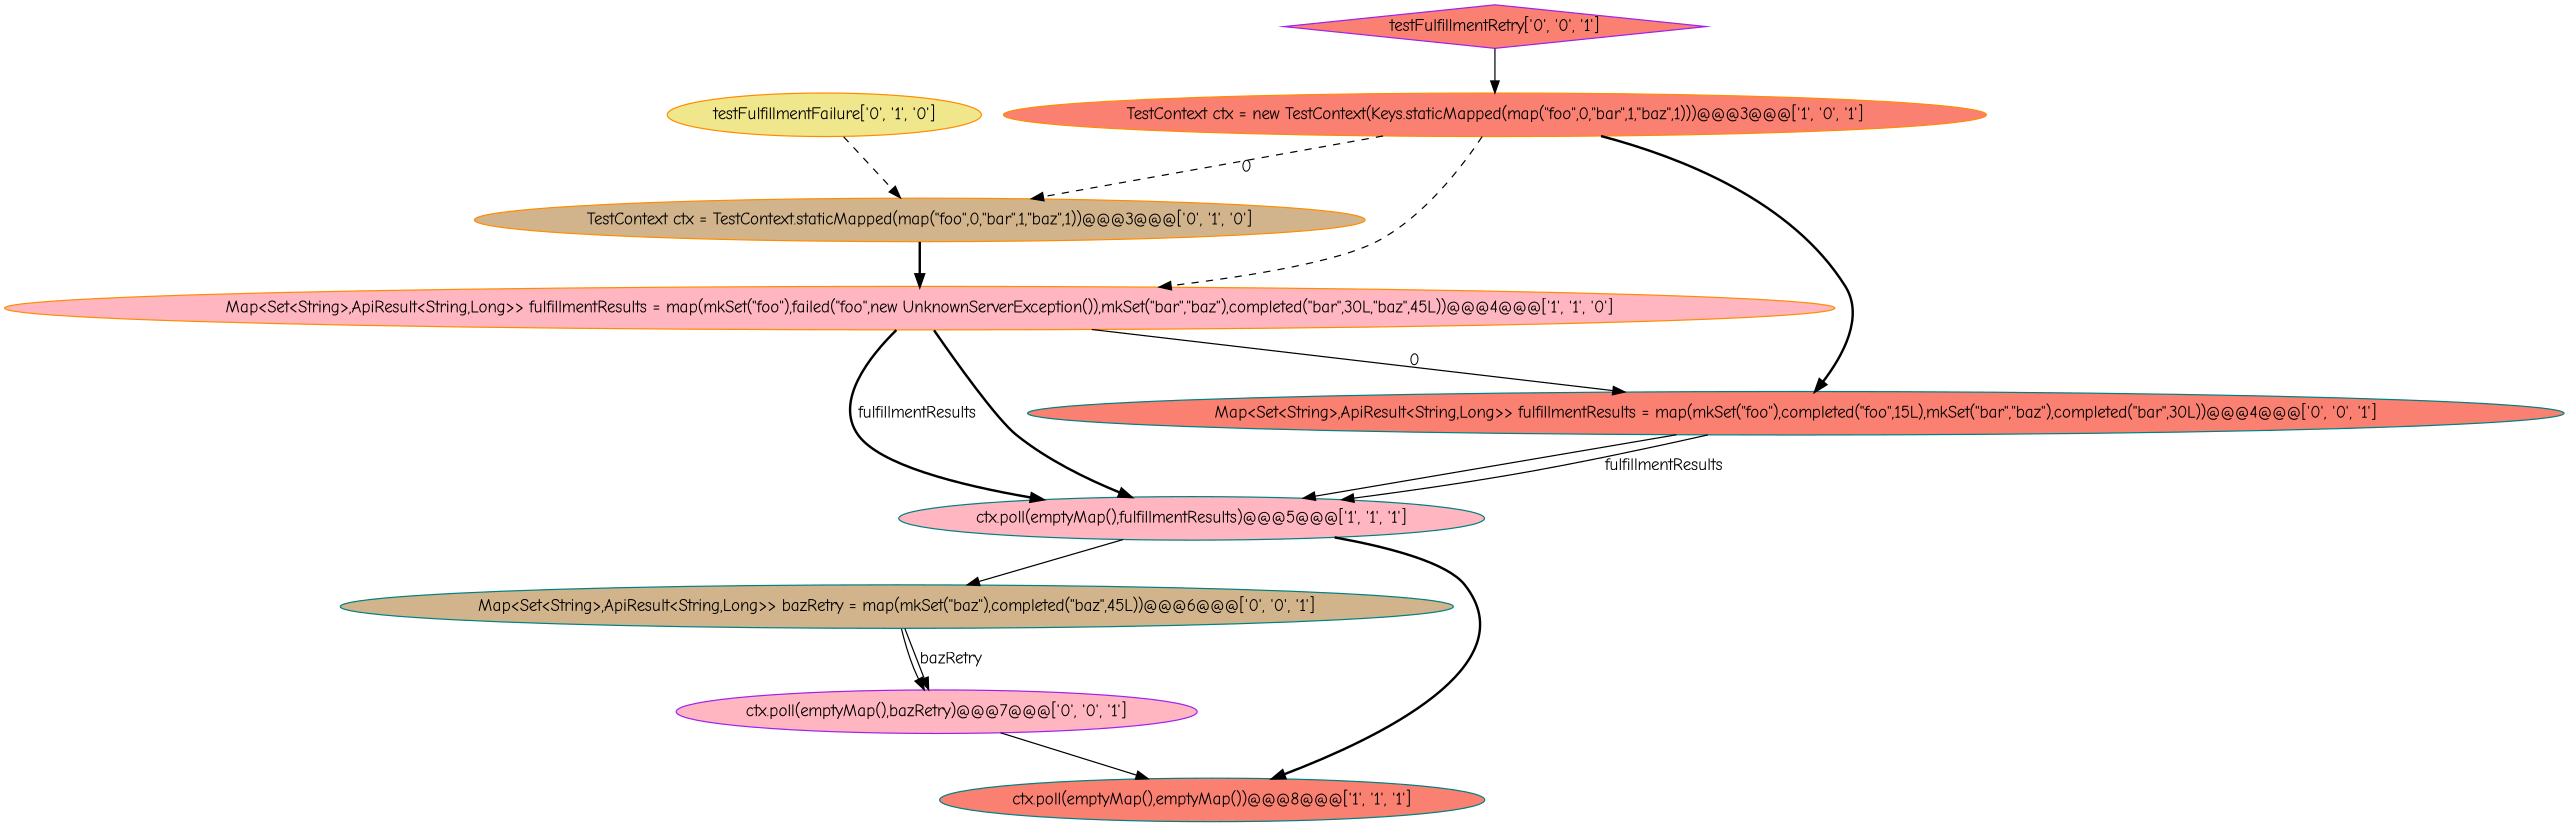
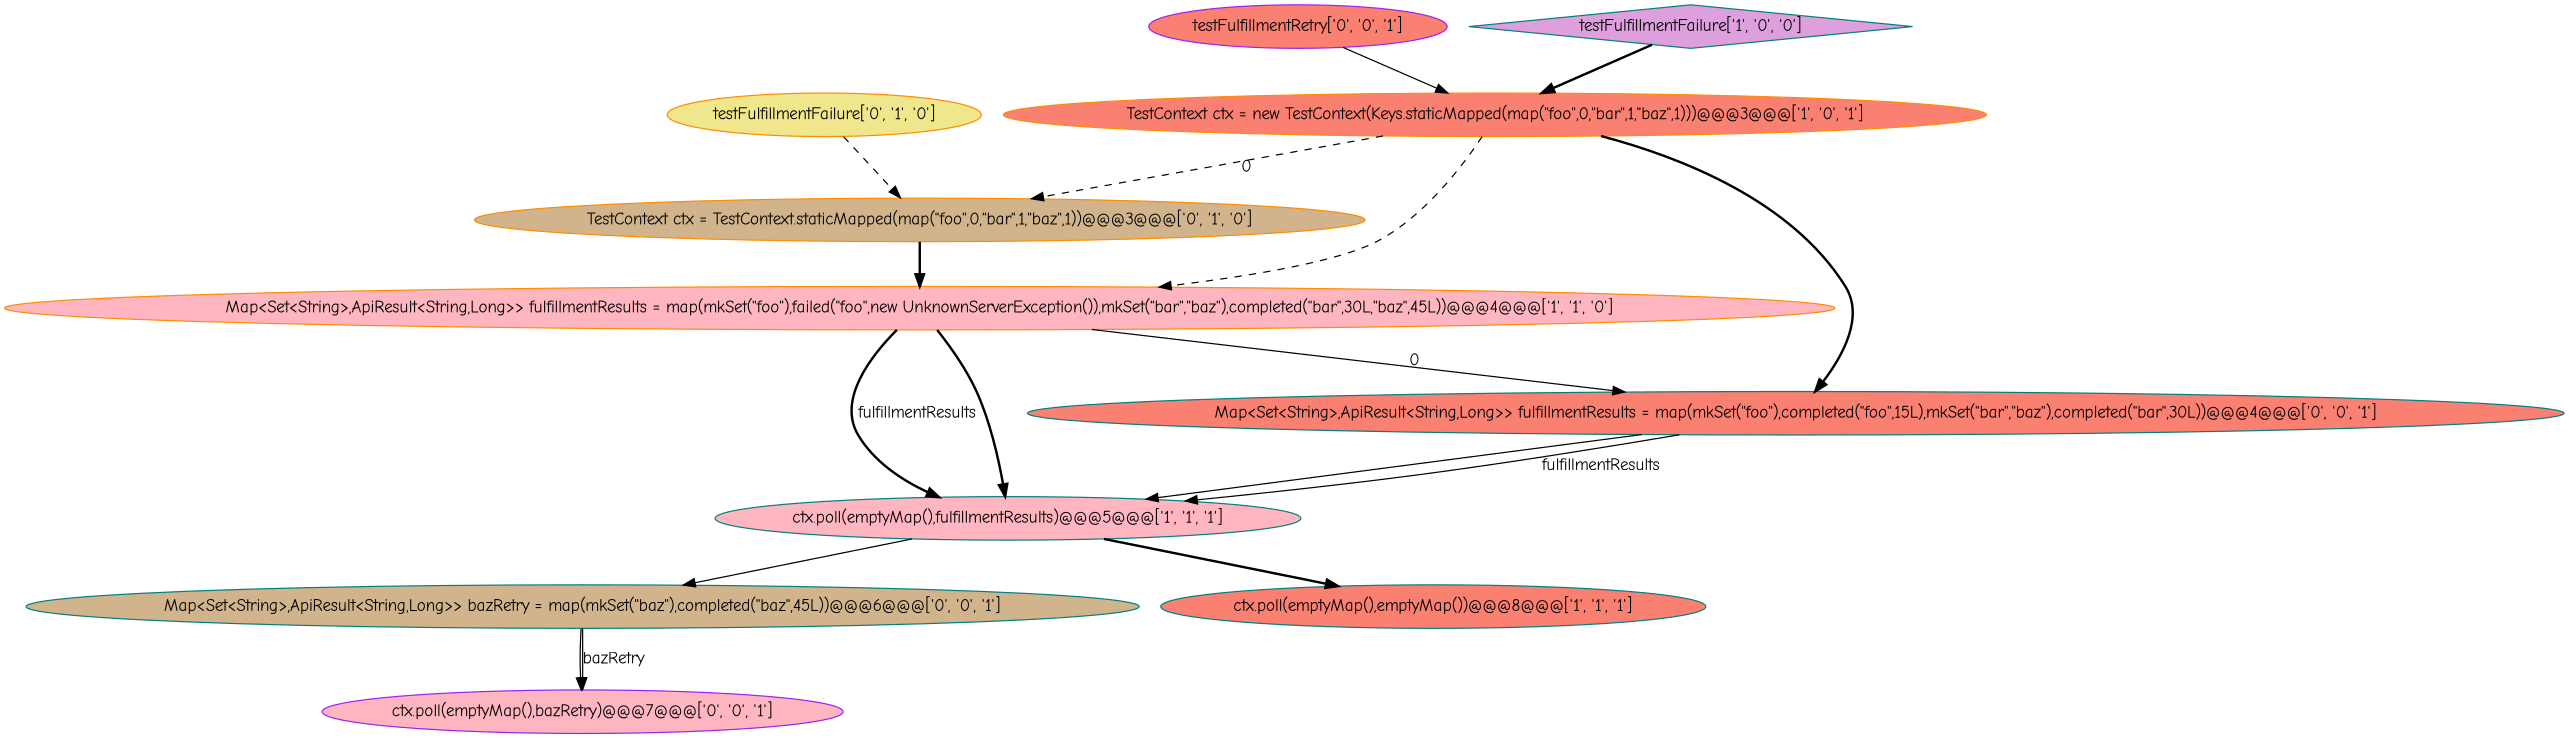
(1495, 27) -> (1298, 27)
none -> (1691, 27)
(1068, 754) -> none
